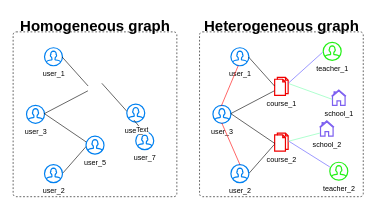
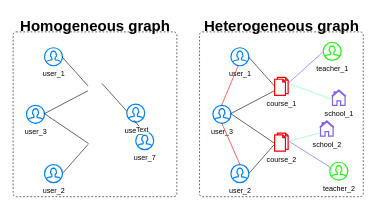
(95, 145) -> none
